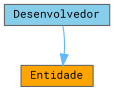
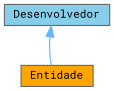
(64, 40) -> (50, 51)
